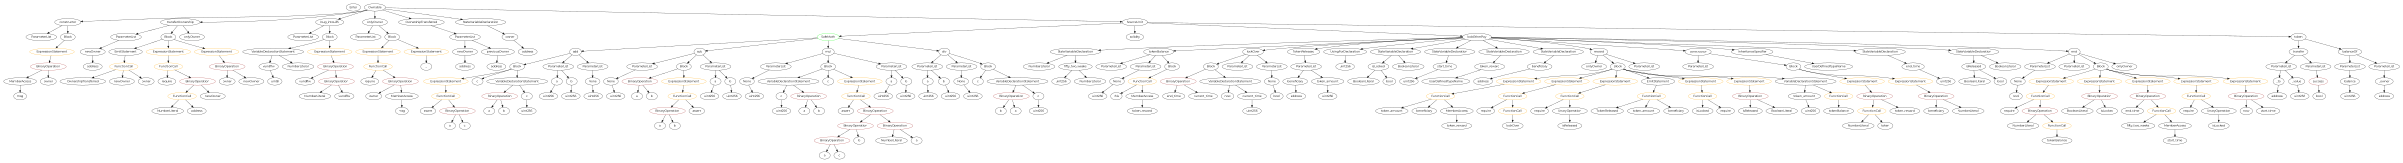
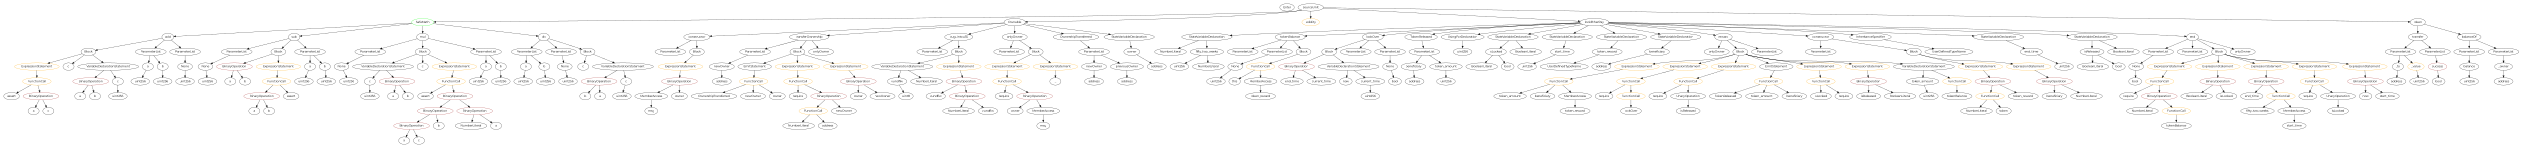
(753, 15) -> (1165, 19)
(1135, 37) -> (1311, 22)
(2297, 81) -> (2416, 67)
